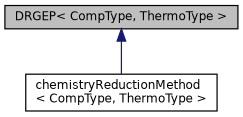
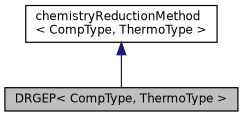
(121, 58) -> (121, 71)
